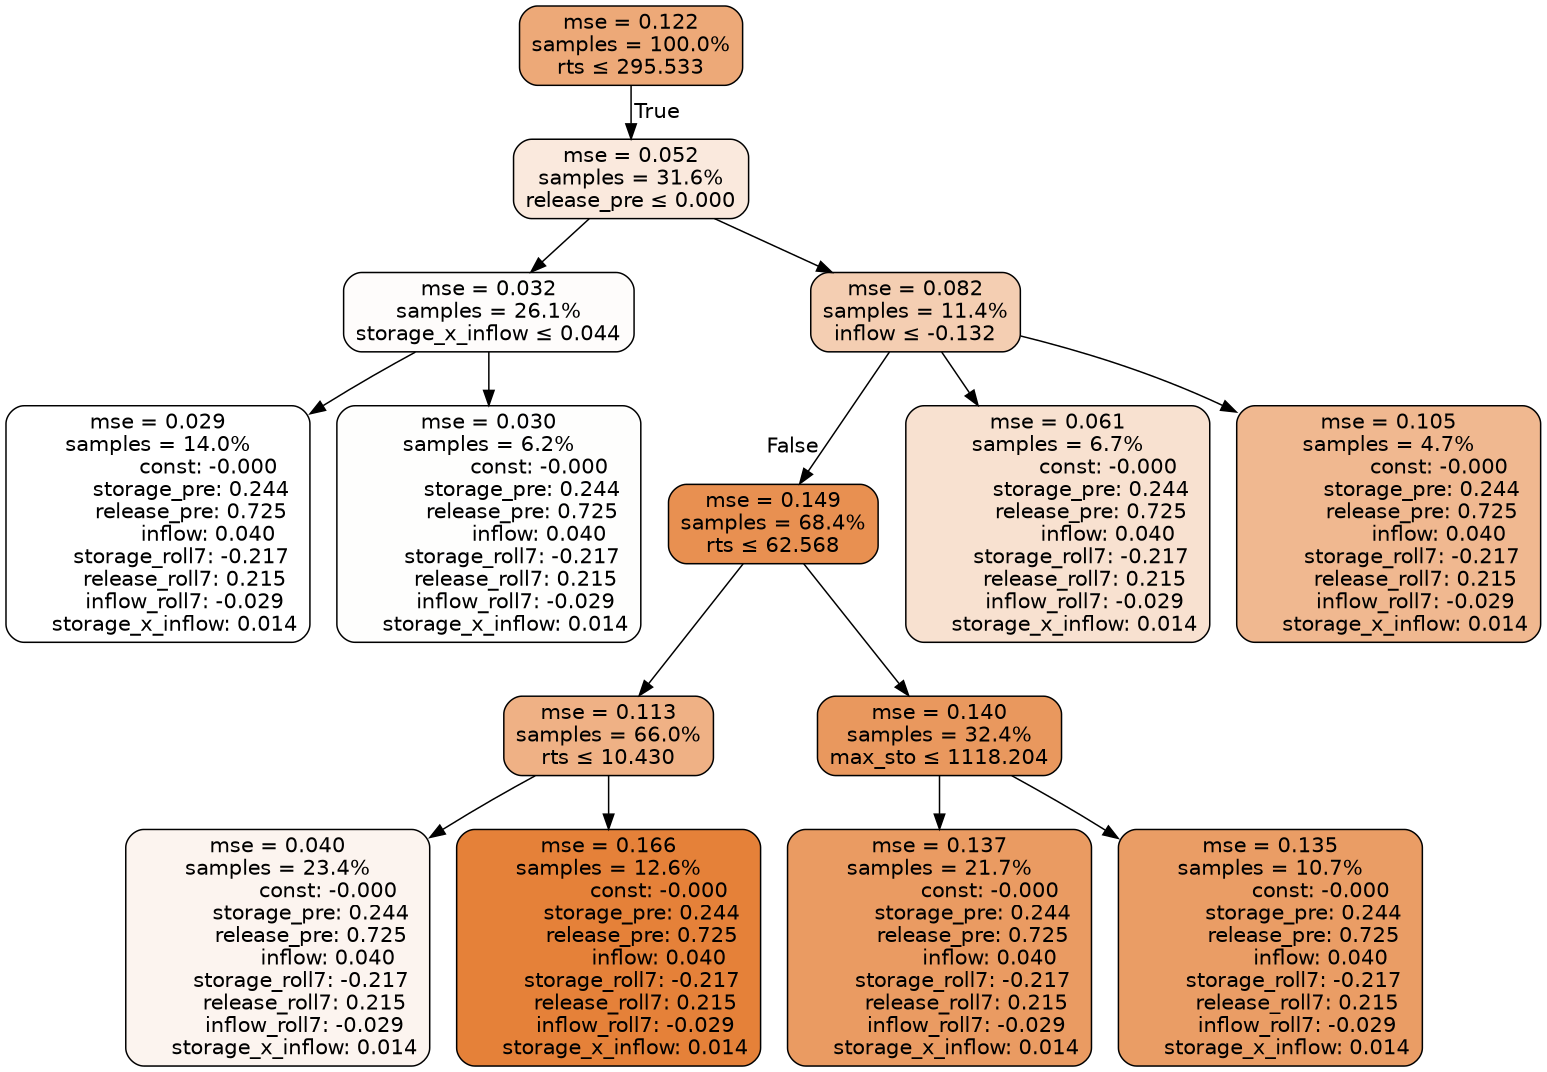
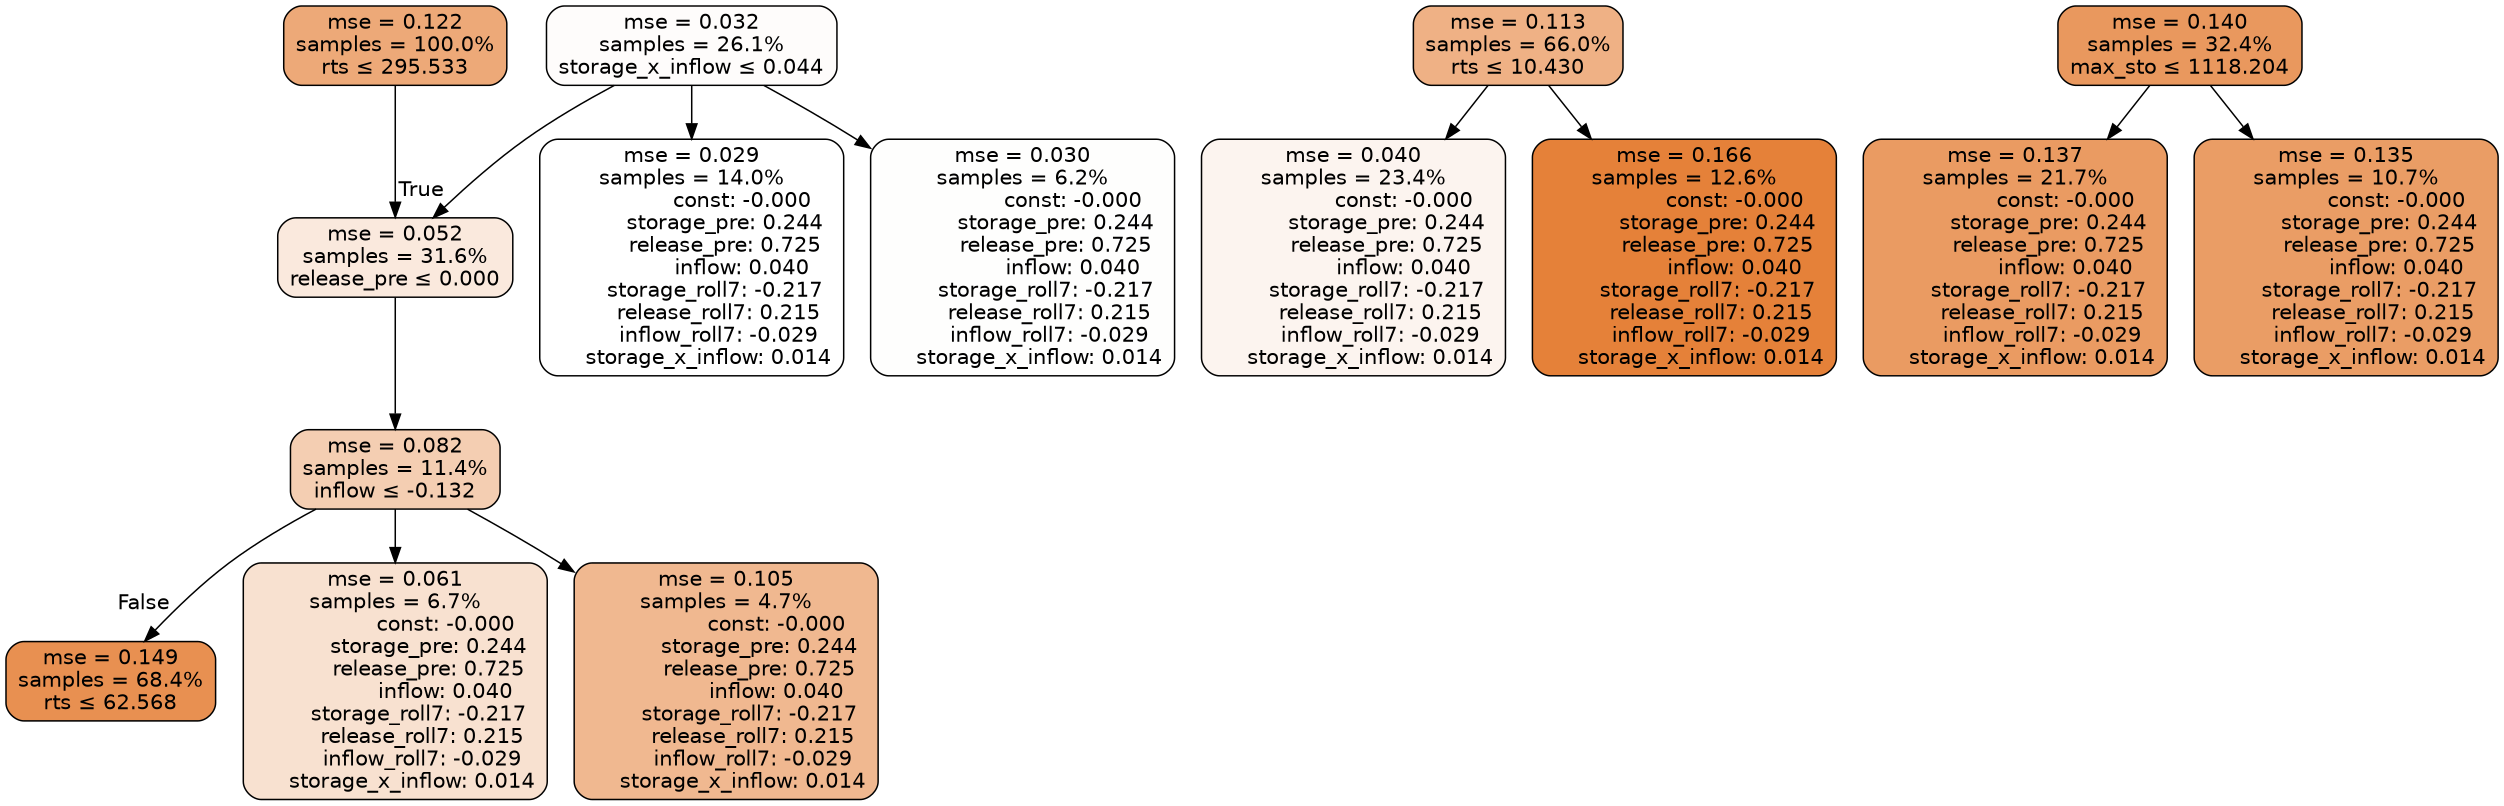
(566, 240) -> (525, 140)
(696, 624) -> none
(851, 624) -> none
